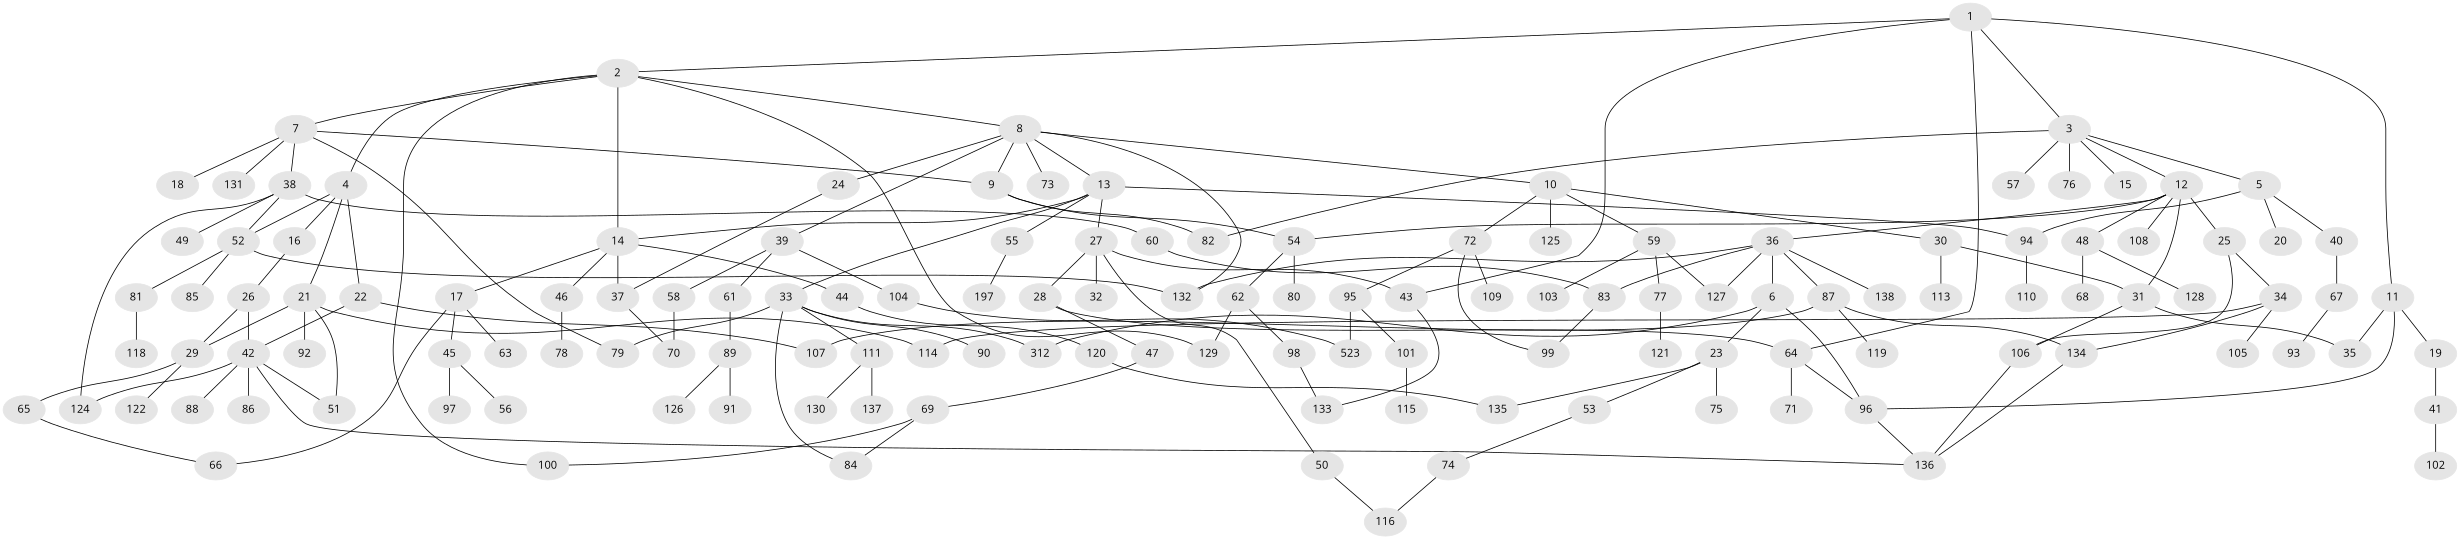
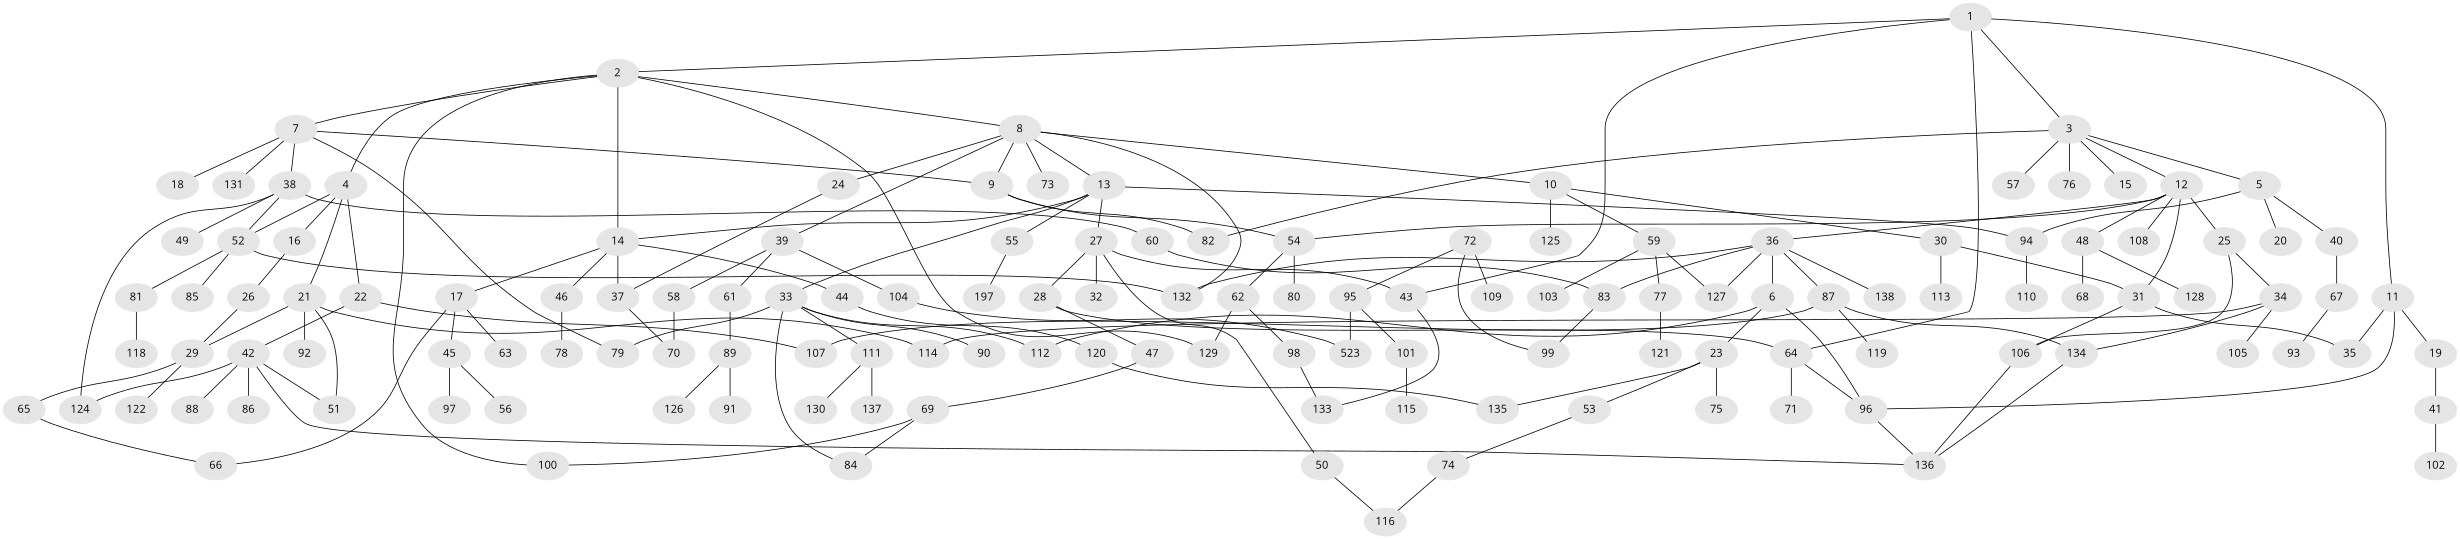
(1510, 214) -> none
(249, 320) -> none
(1040, 354) -> (1040, 354)
